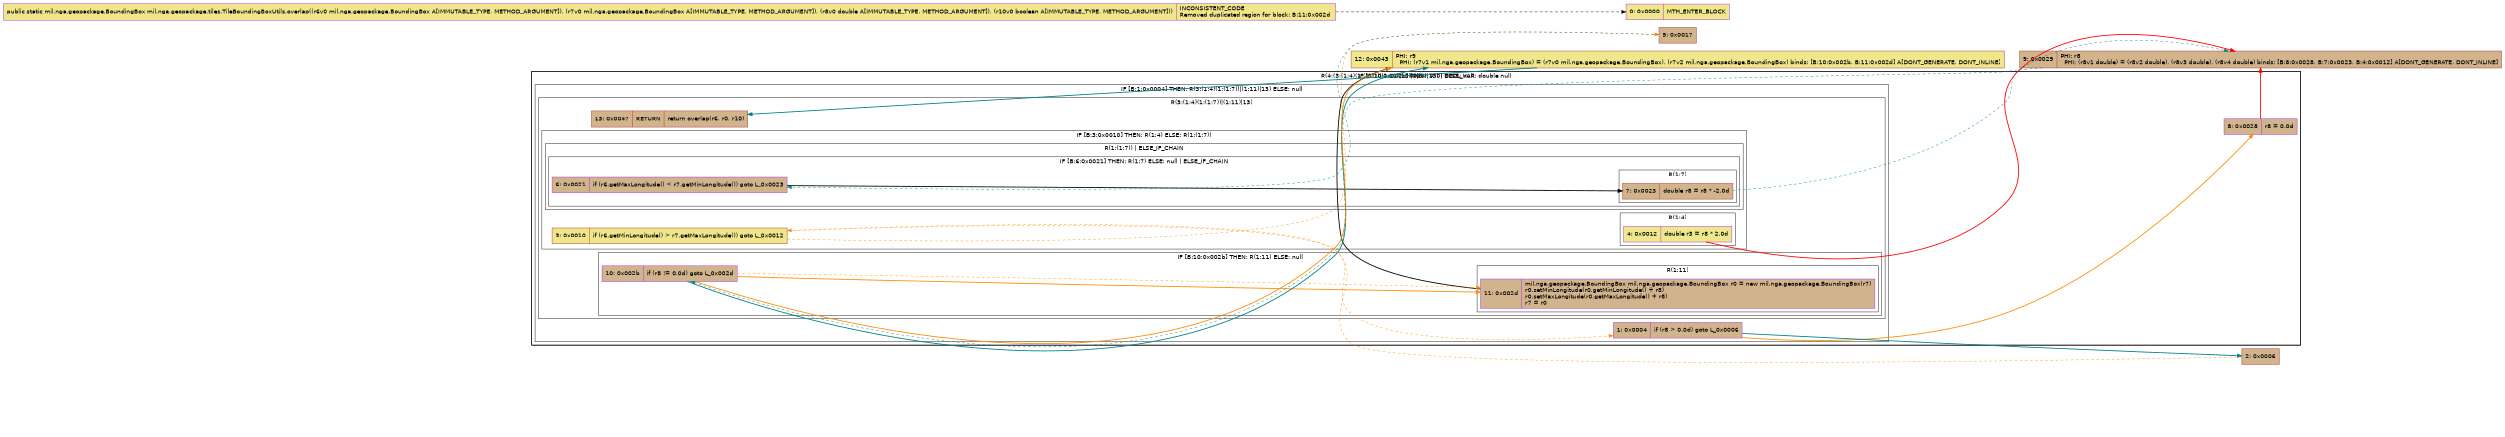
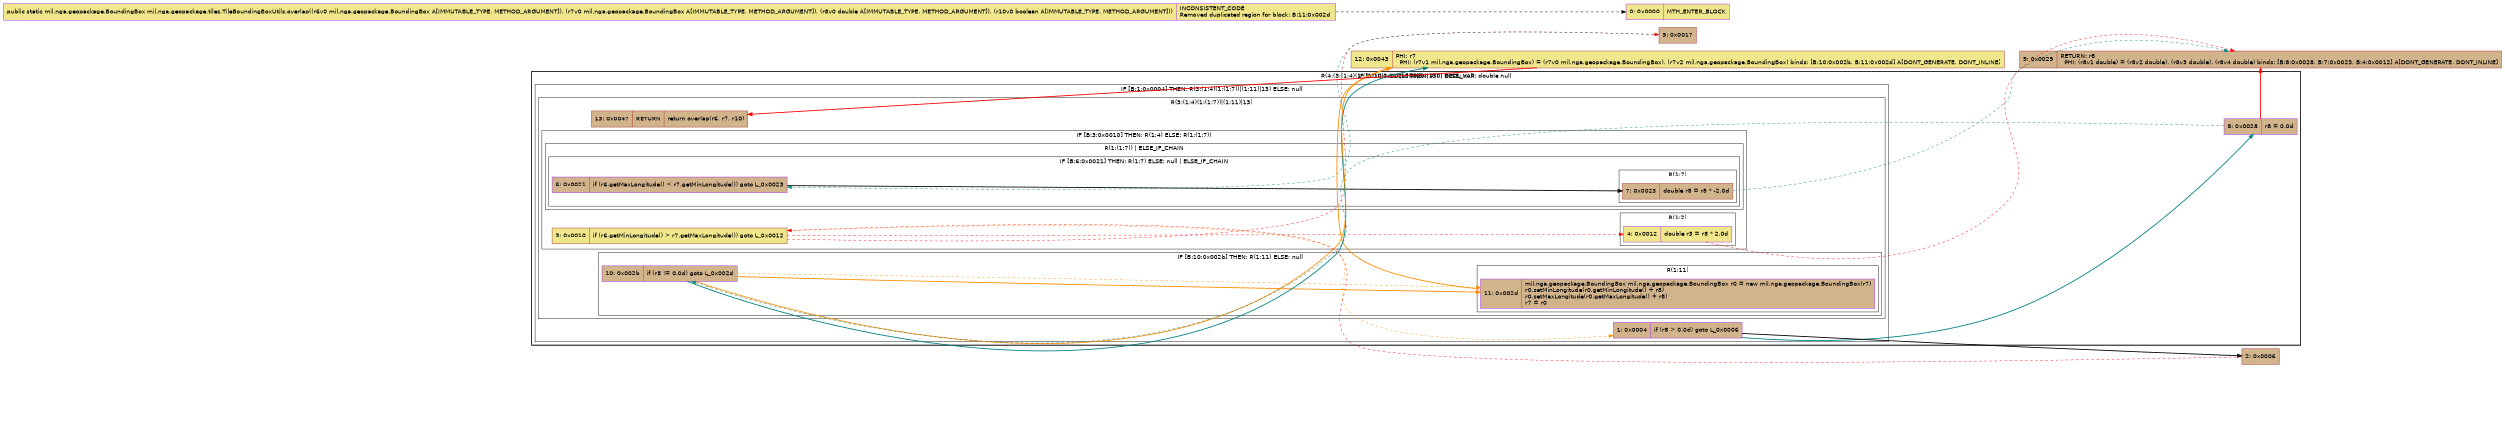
(1407, 56) -> (1407, 56)
(2071, 56) -> (2079, 56)
(1145, 91) -> (1145, 91)
(1362, 101) -> (1409, 149)
(706, 119) -> (706, 119)
(2017, 182) -> (2017, 182)
(1339, 218) -> (1339, 218)
(1678, 218) -> (1678, 218)
(1297, 222) -> (1297, 222)
none -> (1224, 235)
(2023, 306) -> (2023, 306)
(2039, 348) -> (2039, 348)
(1472, 358) -> (1472, 358)
